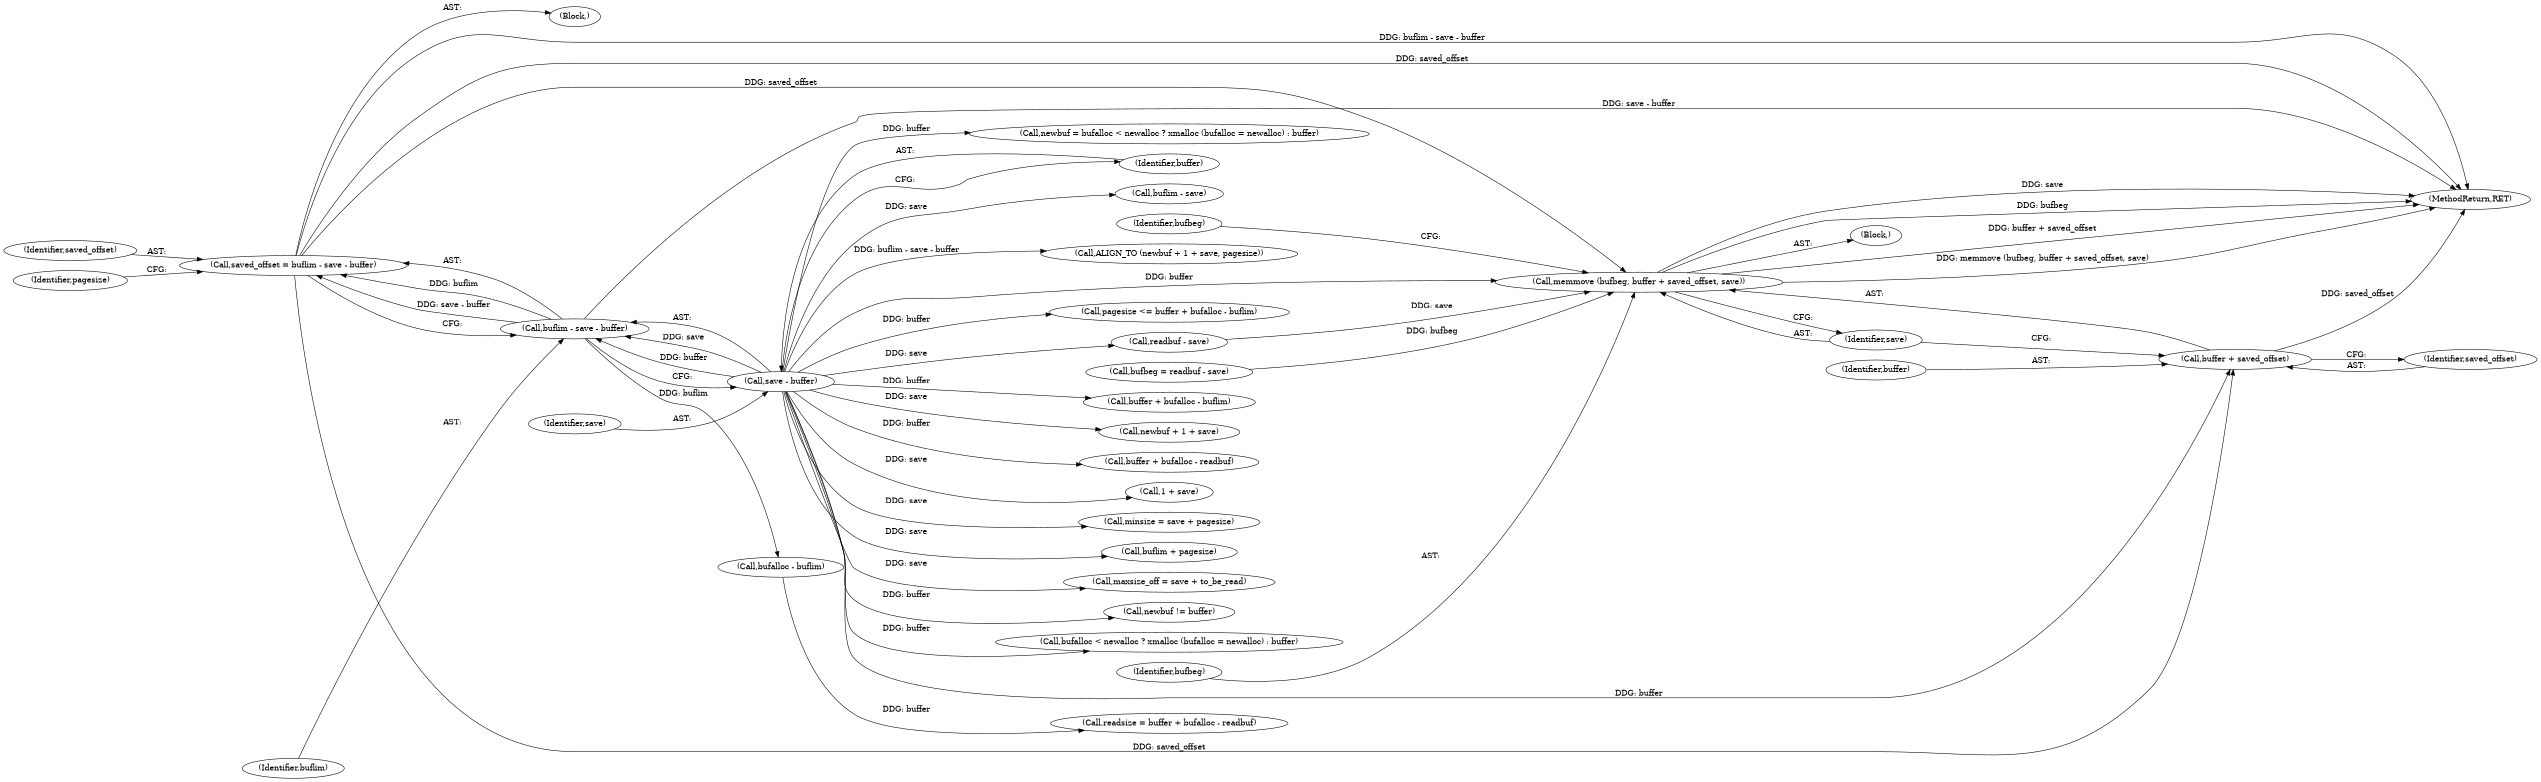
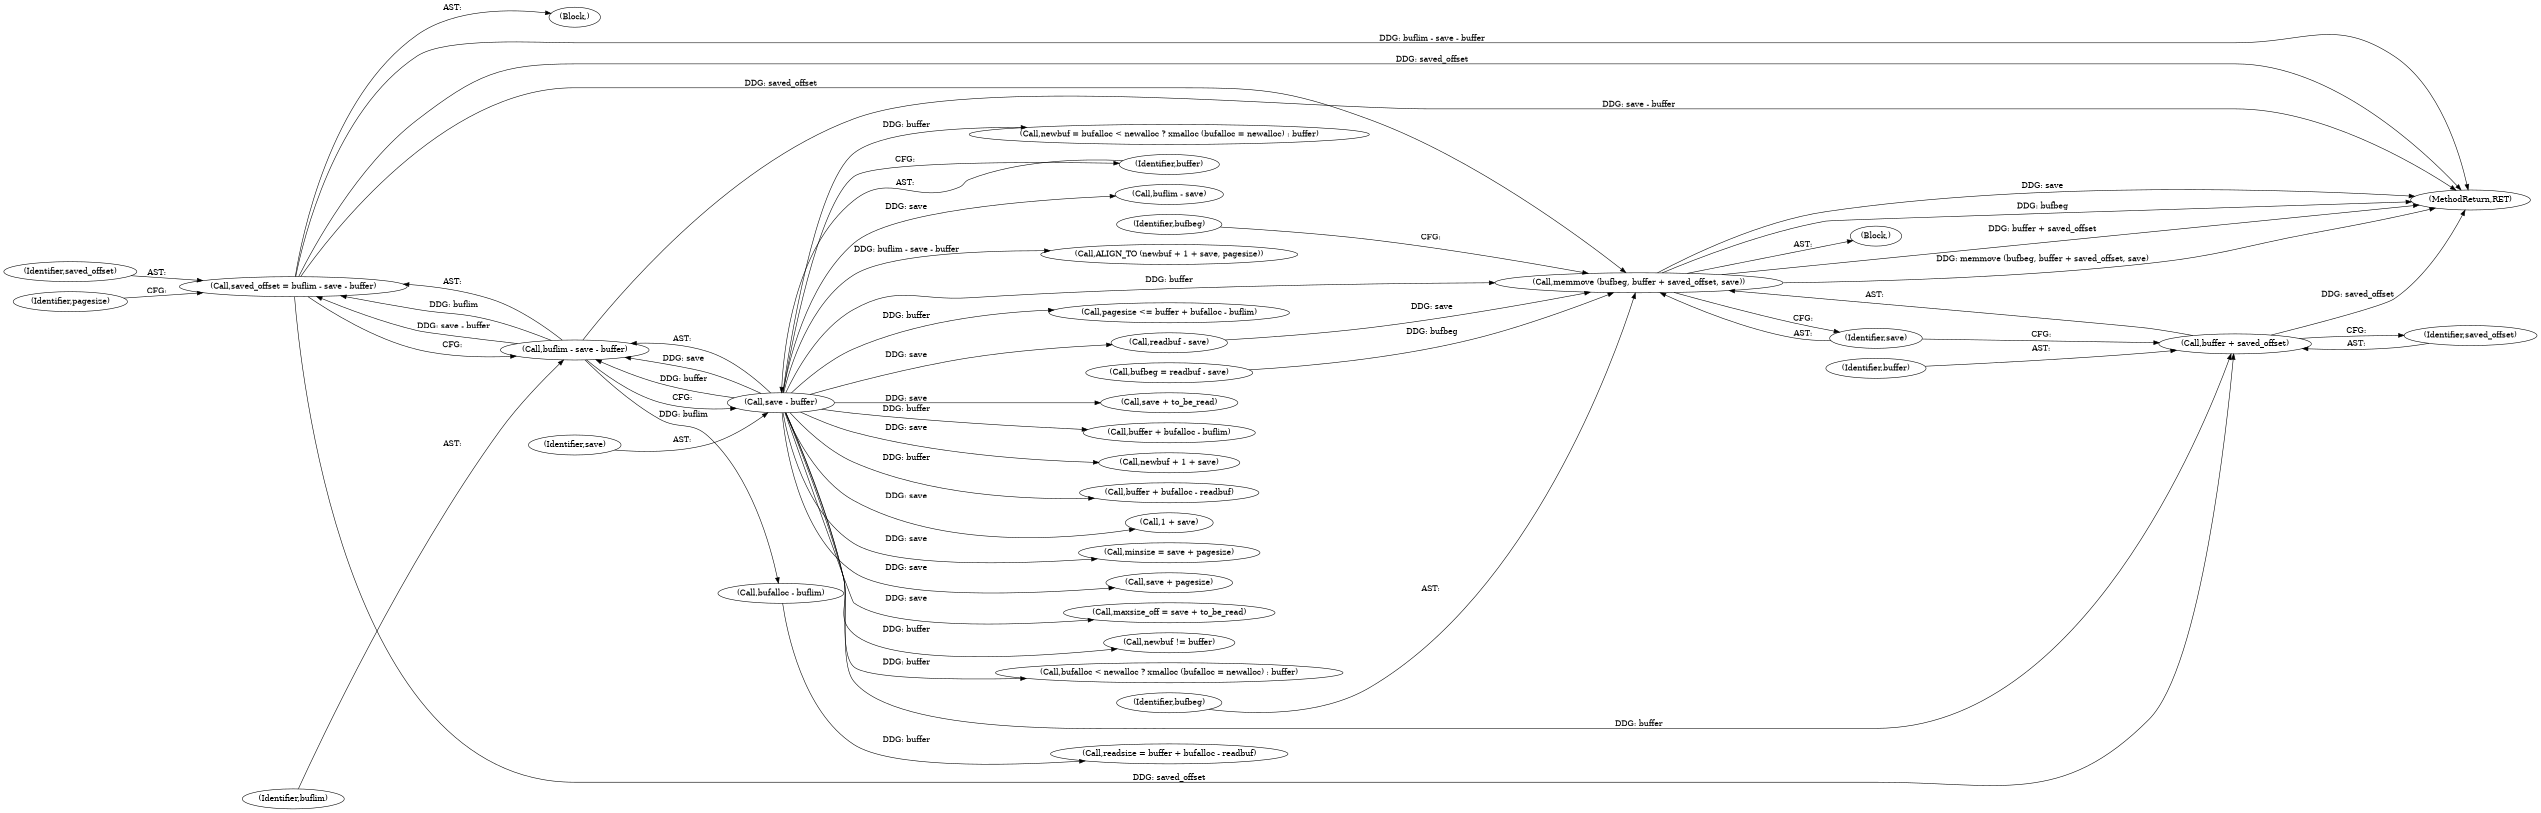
none -> (1169, 403)
(1169, 552) -> (1169, 583)
